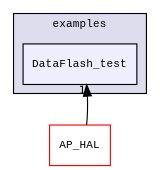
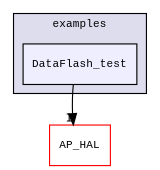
(88, 111) -> (72, 101)
